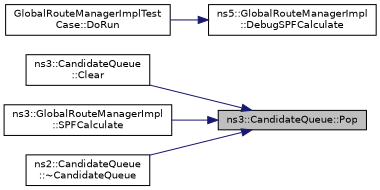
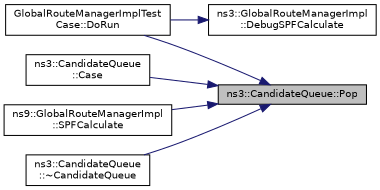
(292, 20) -> (292, 20)
none -> (203, 56)
(88, 70) -> (88, 70)
(88, 120) -> (88, 120)
(88, 170) -> (88, 170)
